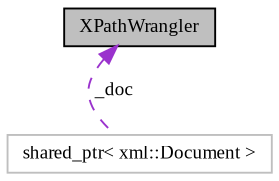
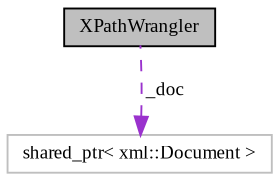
(90, 100) -> (142, 81)
